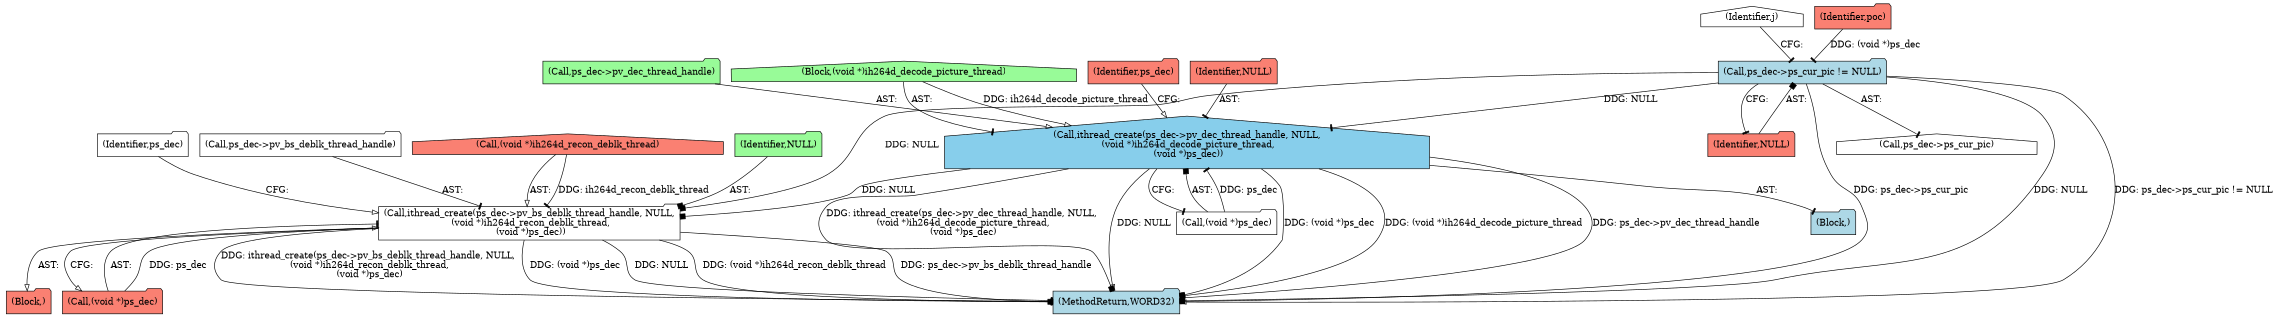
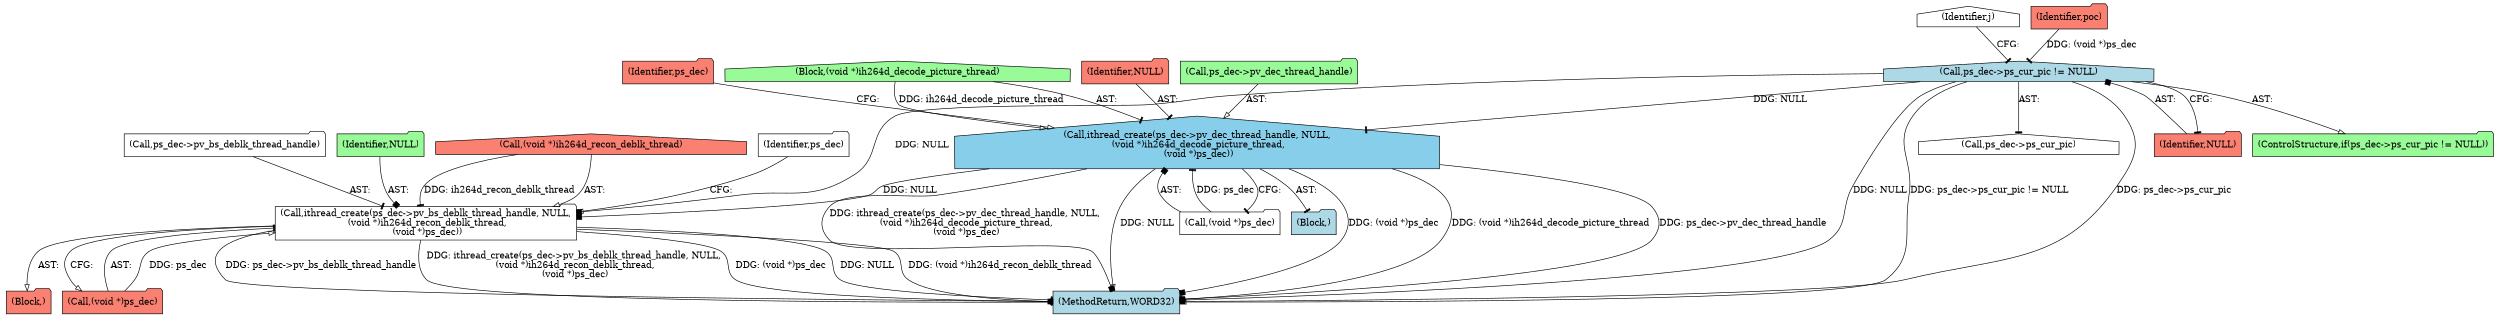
(1802, 73) -> (2019, 73)
none -> (2373, 145)
